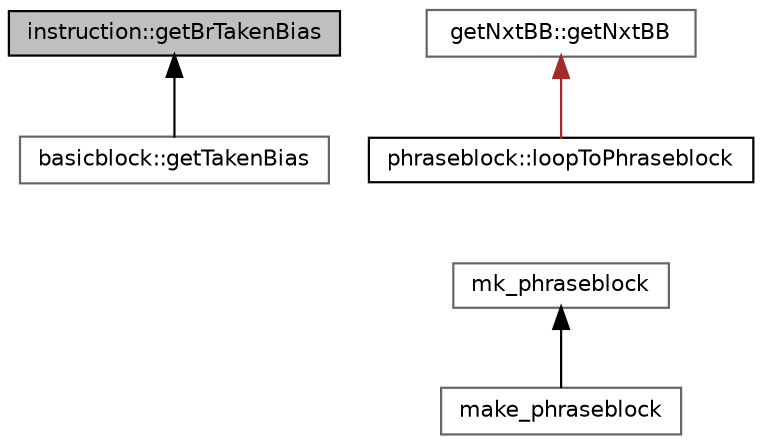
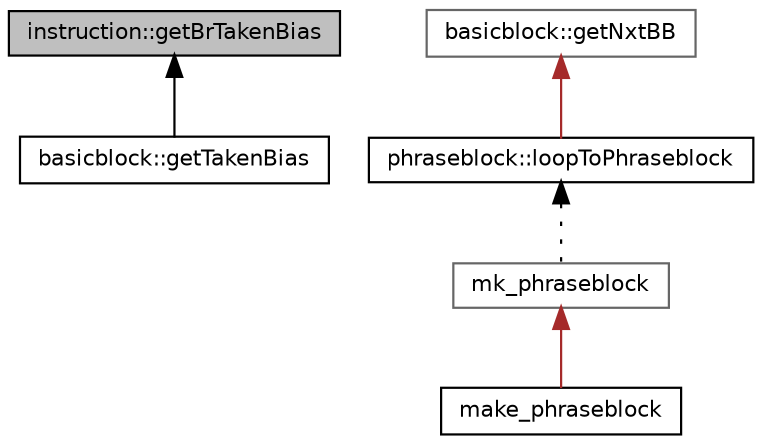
(561, 33) -> (561, 33)
(174, 160) -> (174, 160)
none -> (561, 234)
(561, 359) -> (561, 359)
(561, 411) -> (561, 411)
